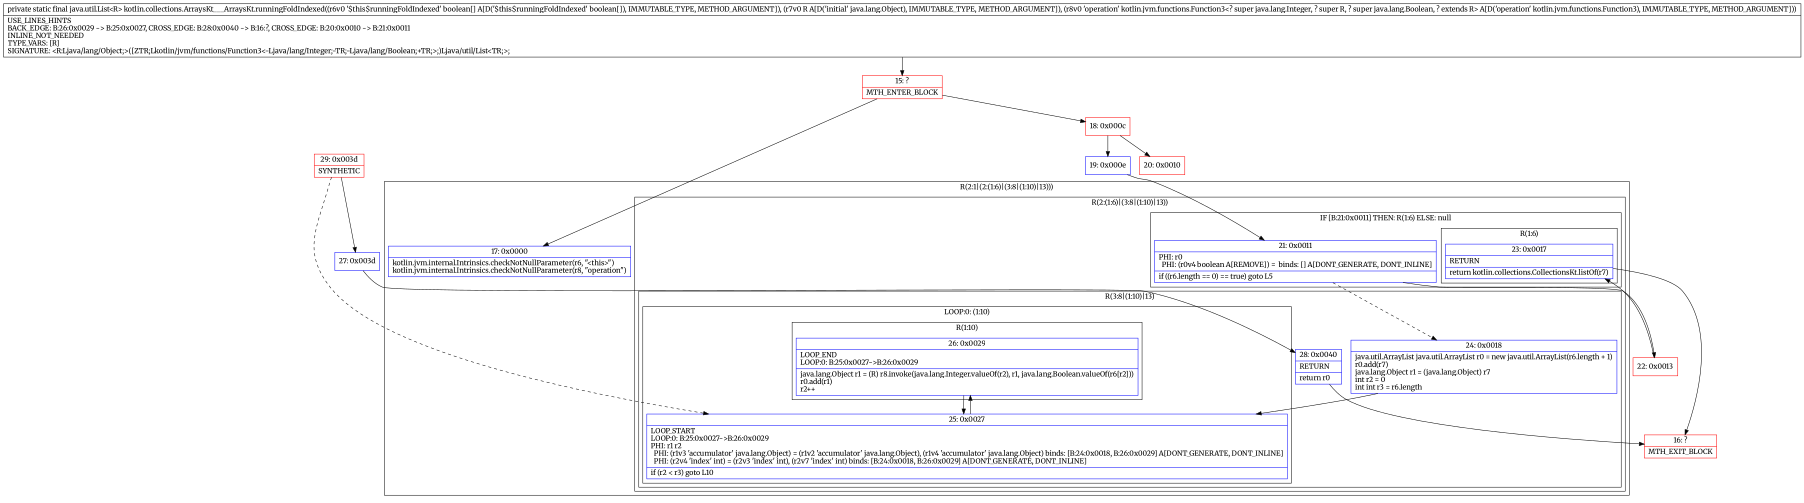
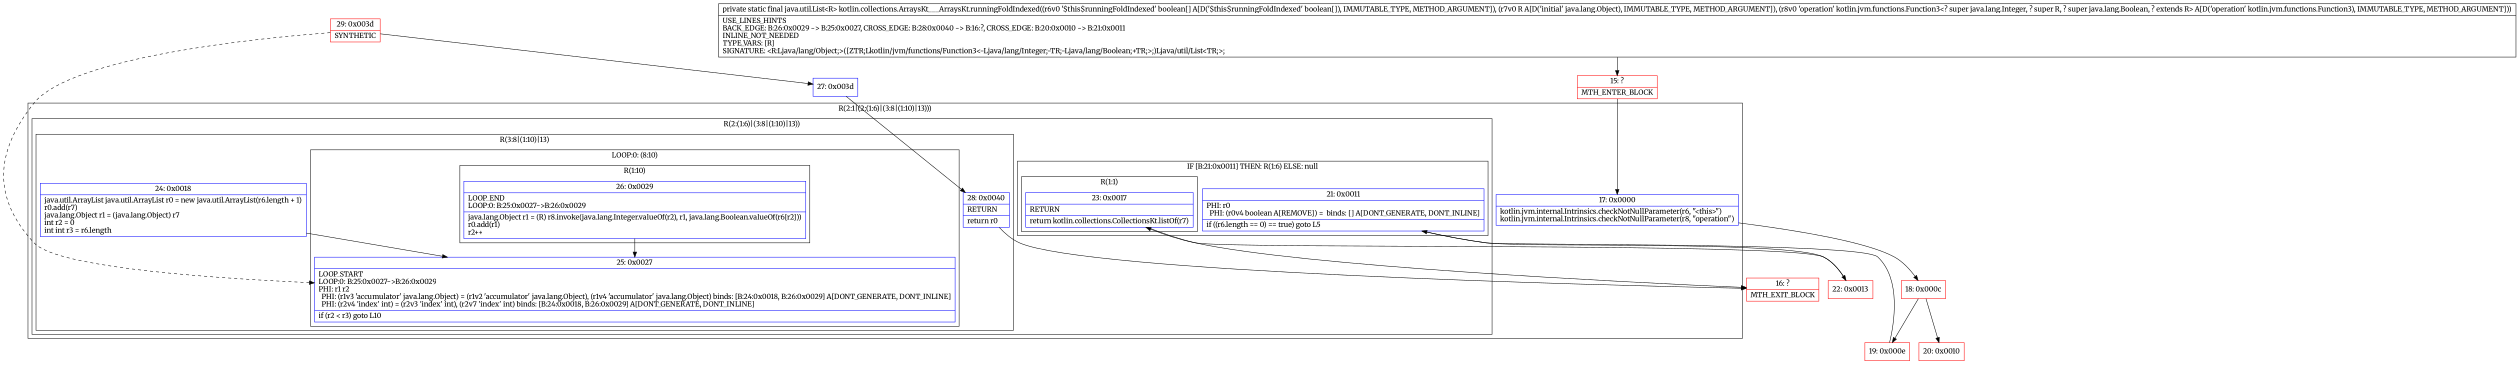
(1011, 108) -> (1832, 238)
(1108, 166) -> (1887, 352)
(1529, 234) -> (1109, 183)
(1382, 310) -> none
(967, 312) -> (635, 156)
(970, 407) -> none
